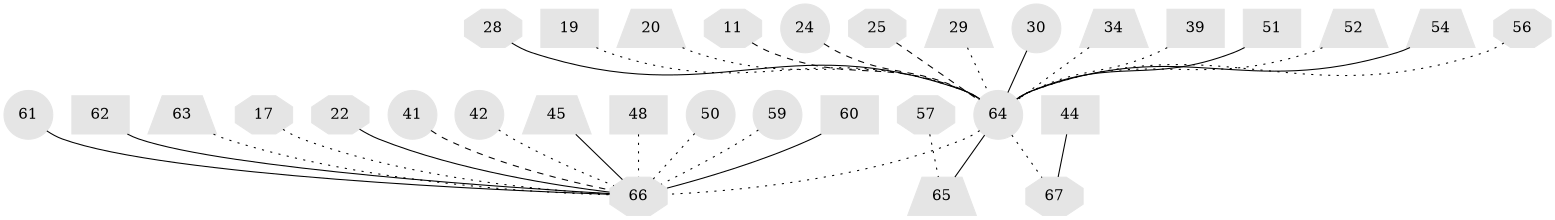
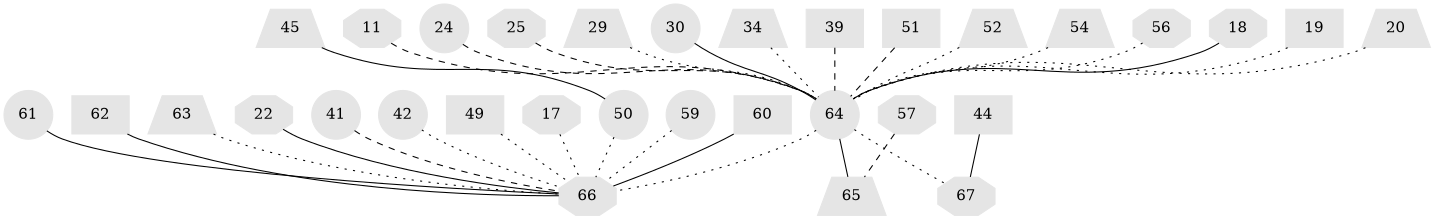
(493, 28) -> (1238, 28)
(1212, 68) -> (950, 70)
(1130, 71) -> (873, 72)
(1091, 72) -> (835, 69)
(639, 115) -> (475, 115)
(599, 157) -> (450, 69)
(934, 157) -> (879, 155)
